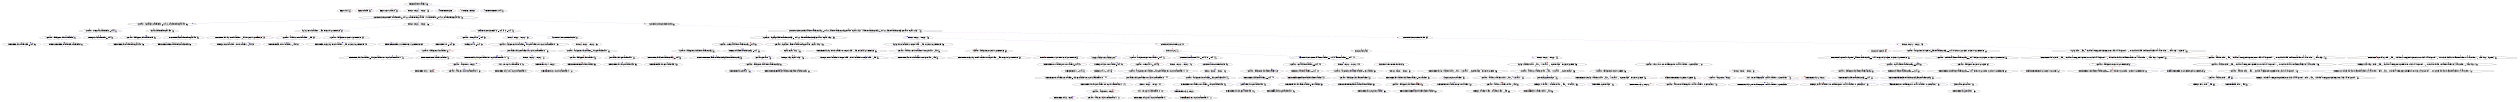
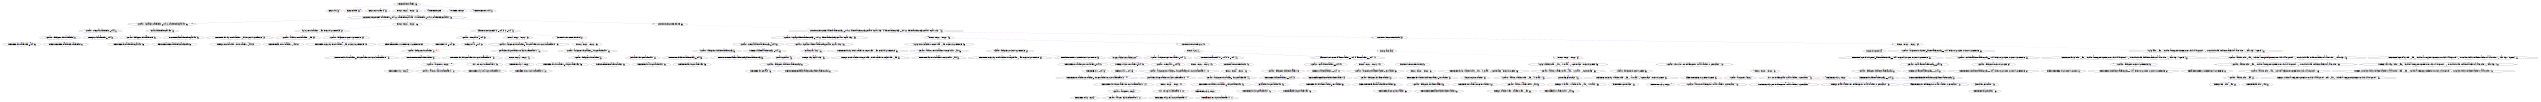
none -> (562, 64)
